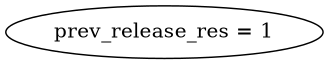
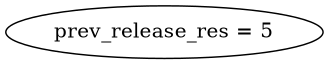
(164, 32) -> (164, 32)
